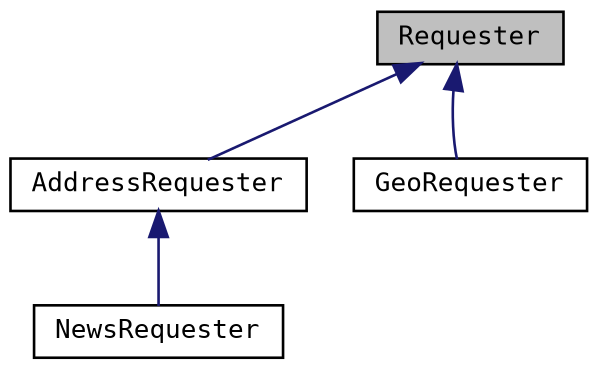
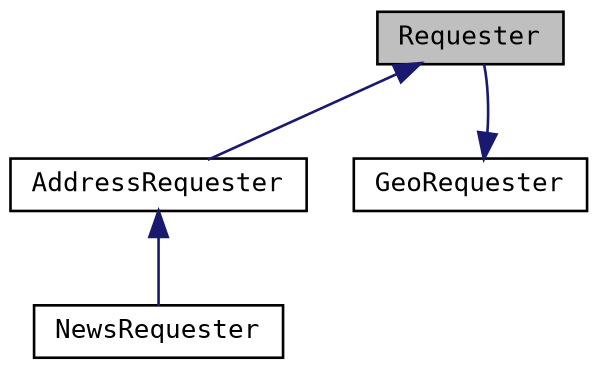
(453, 125) -> (488, 98)
